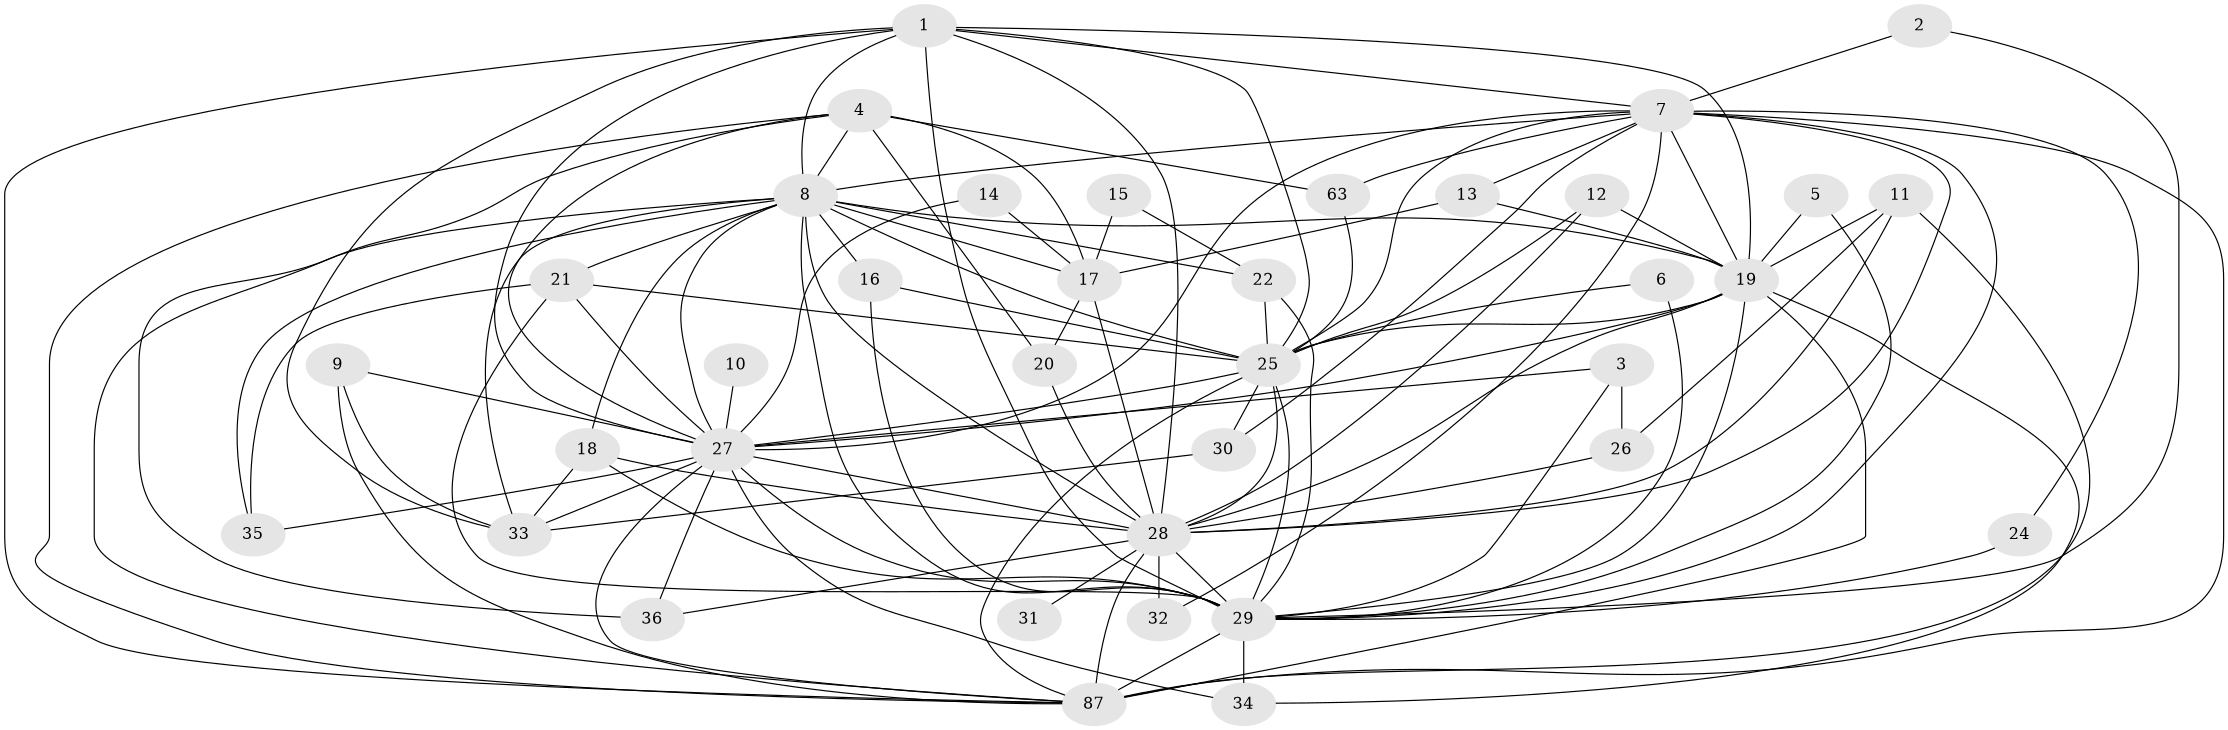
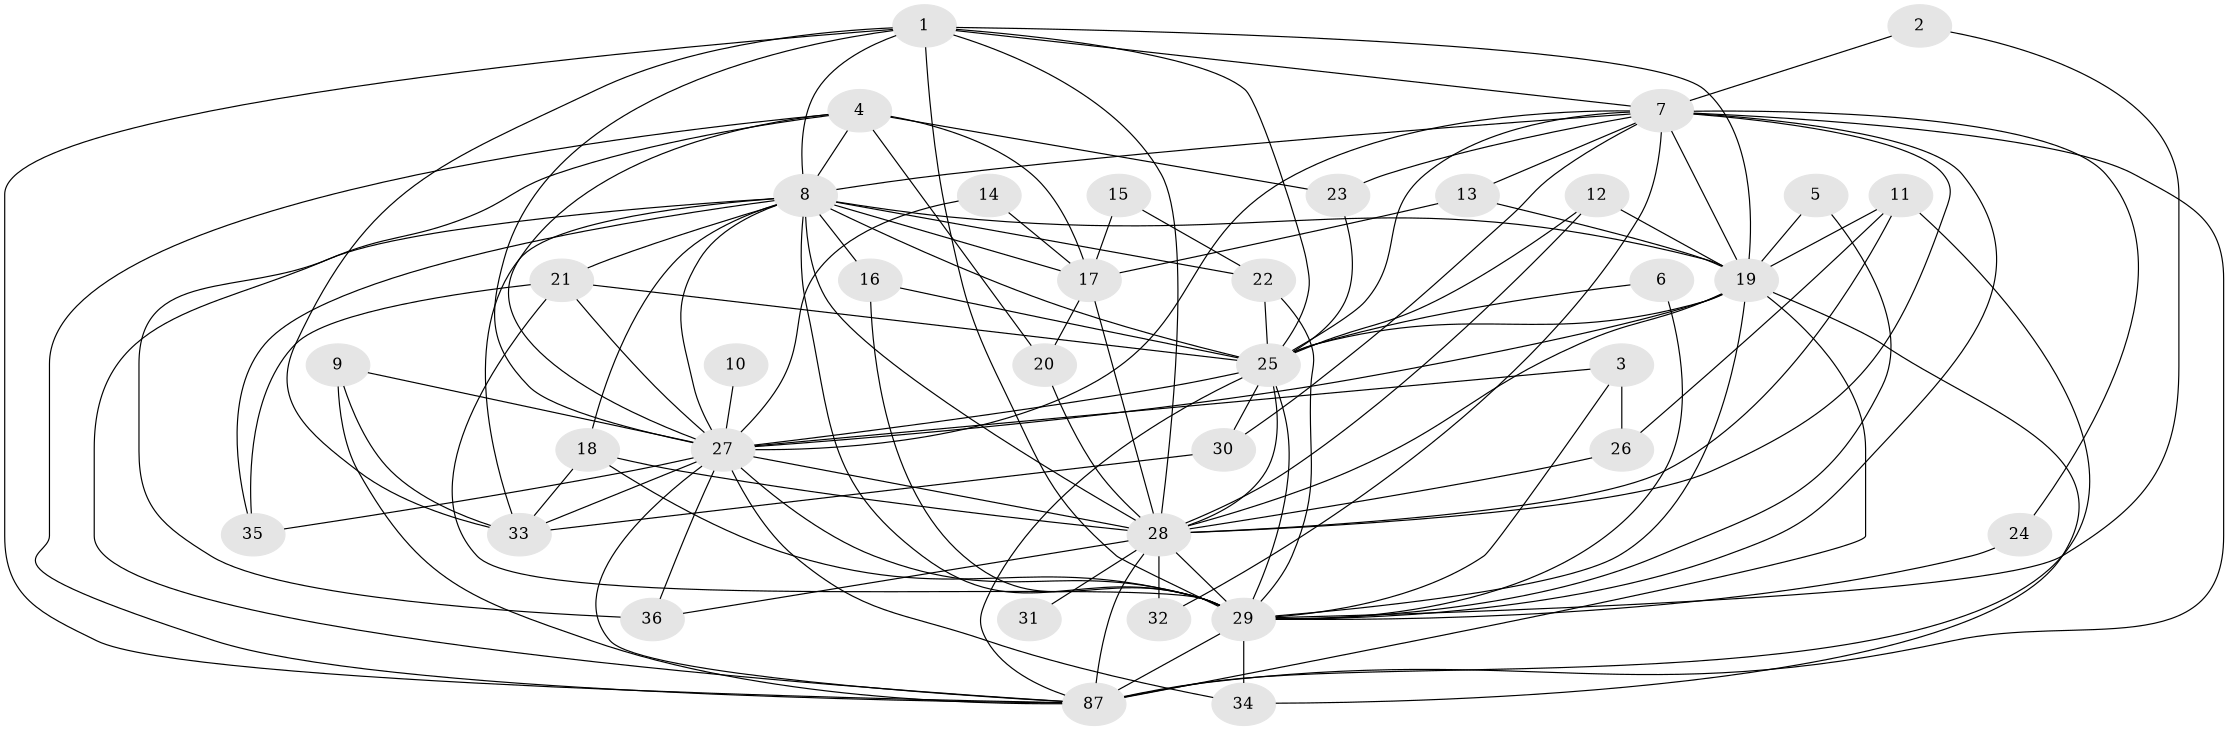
(1338, 196) -> (1338, 196)
